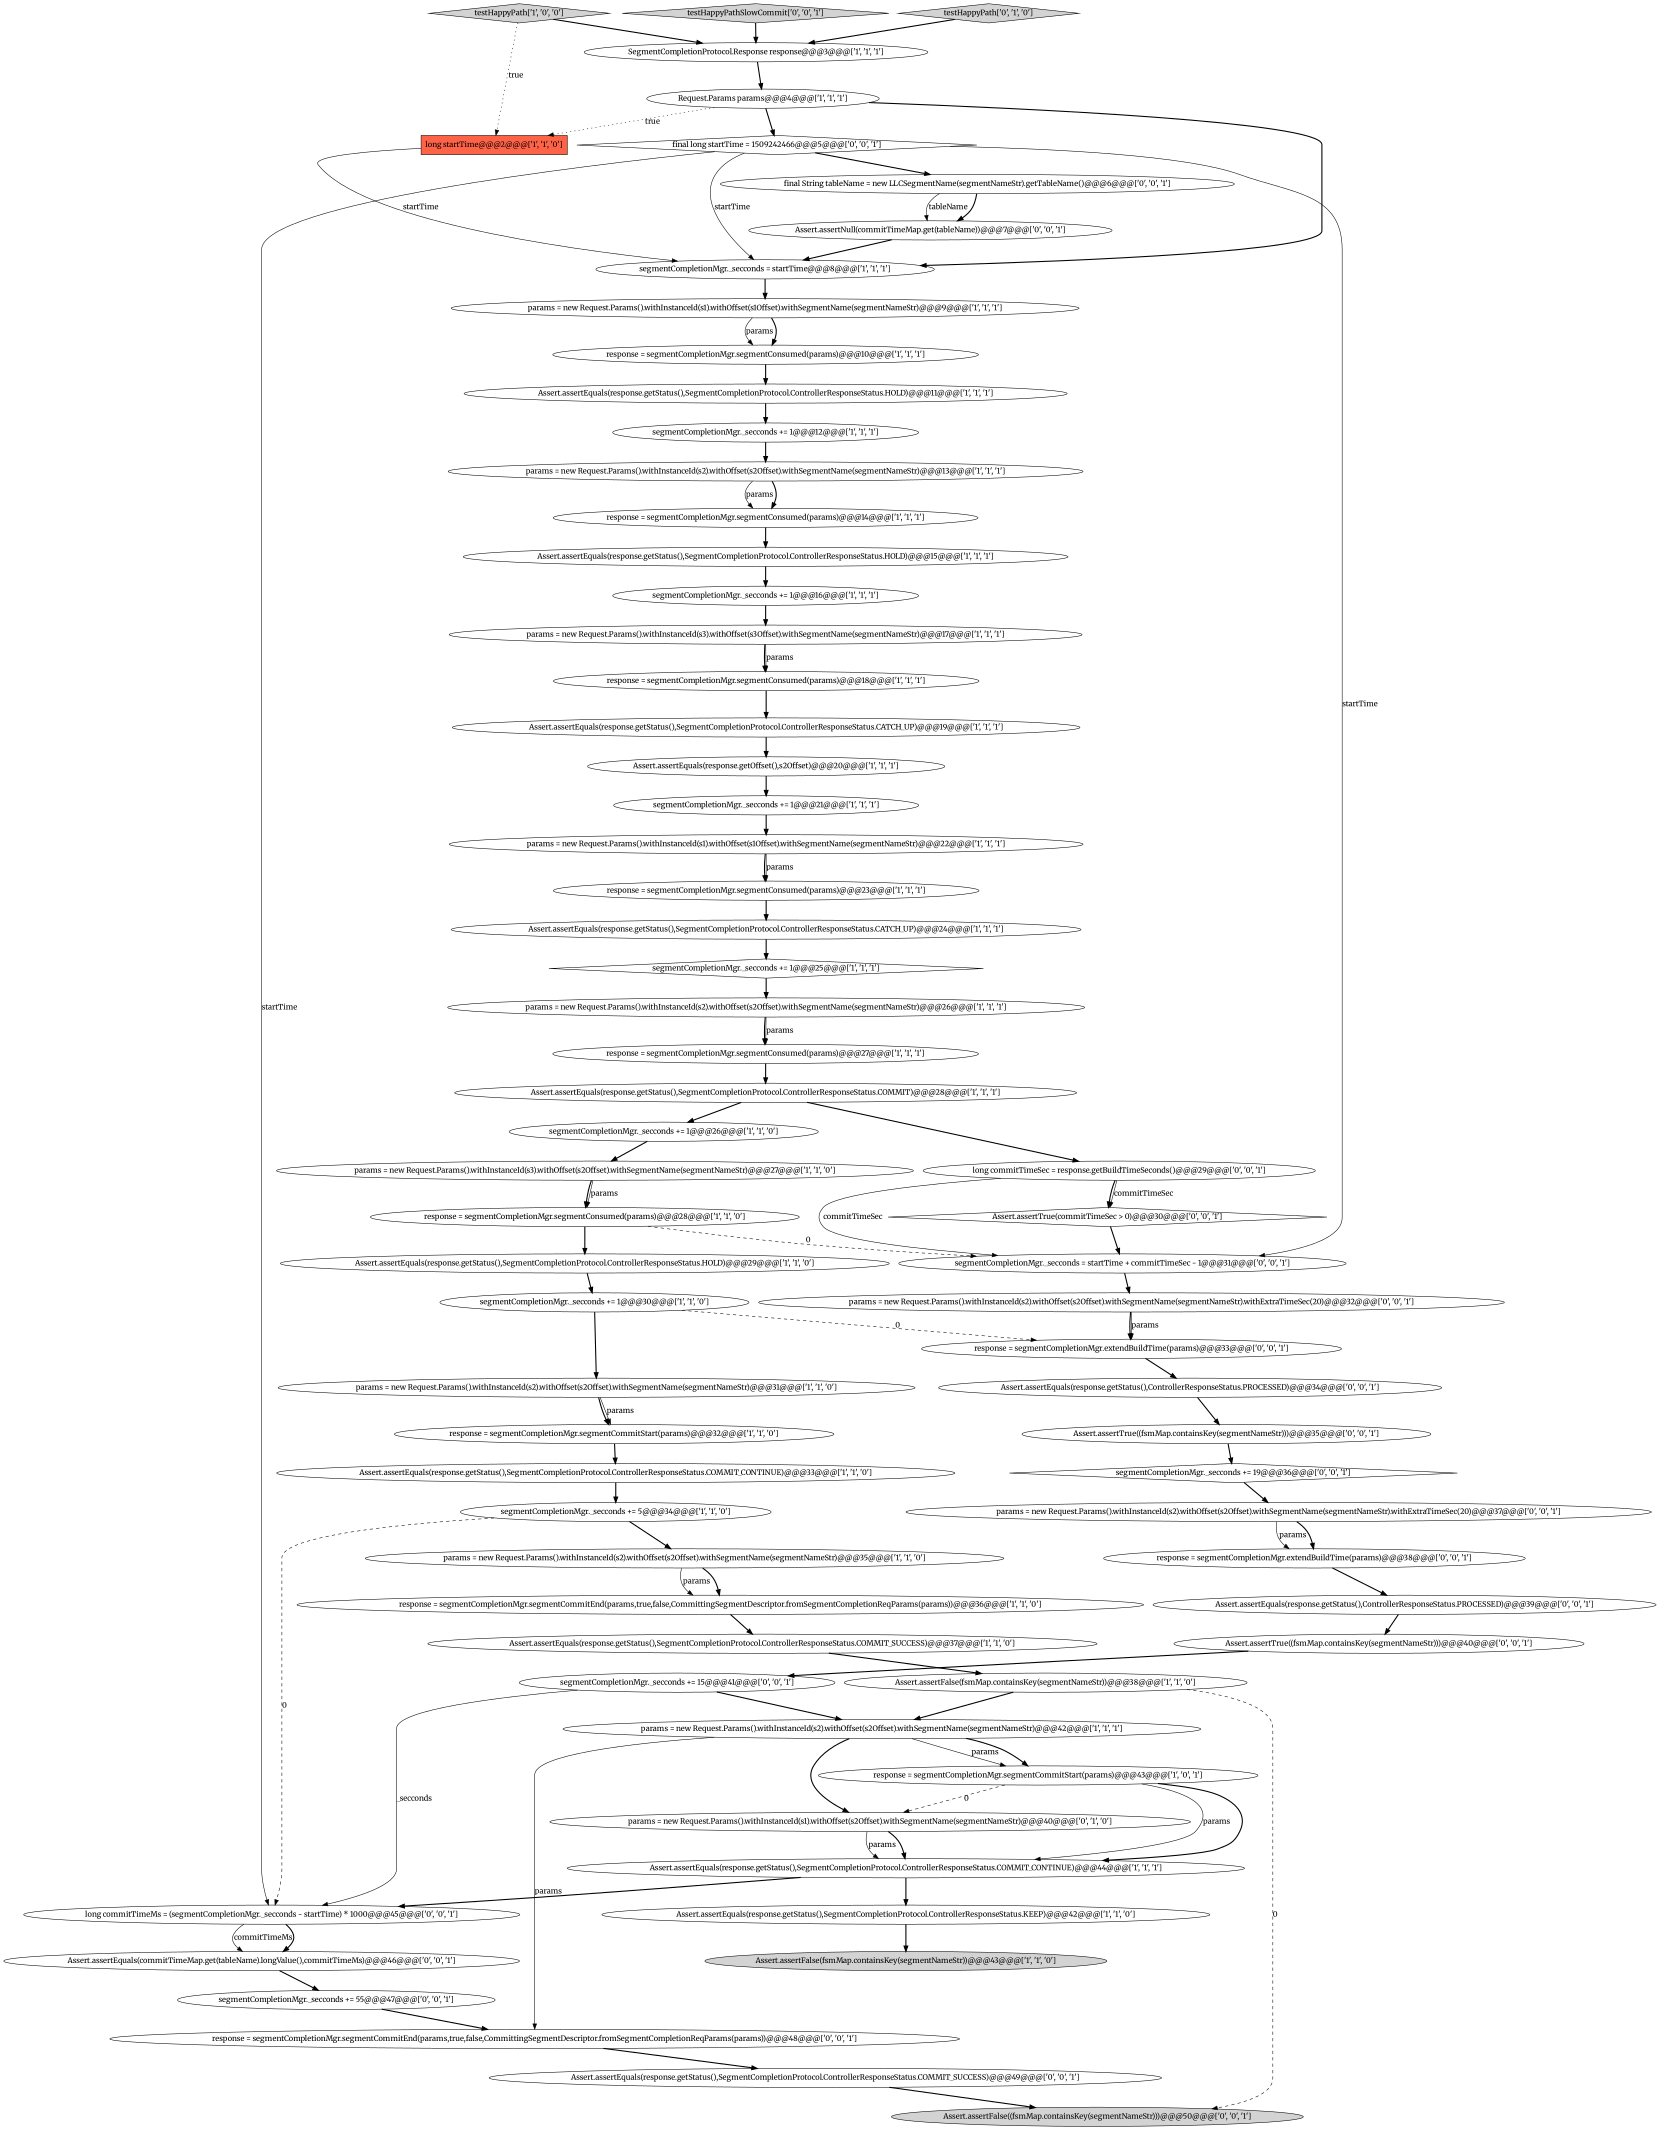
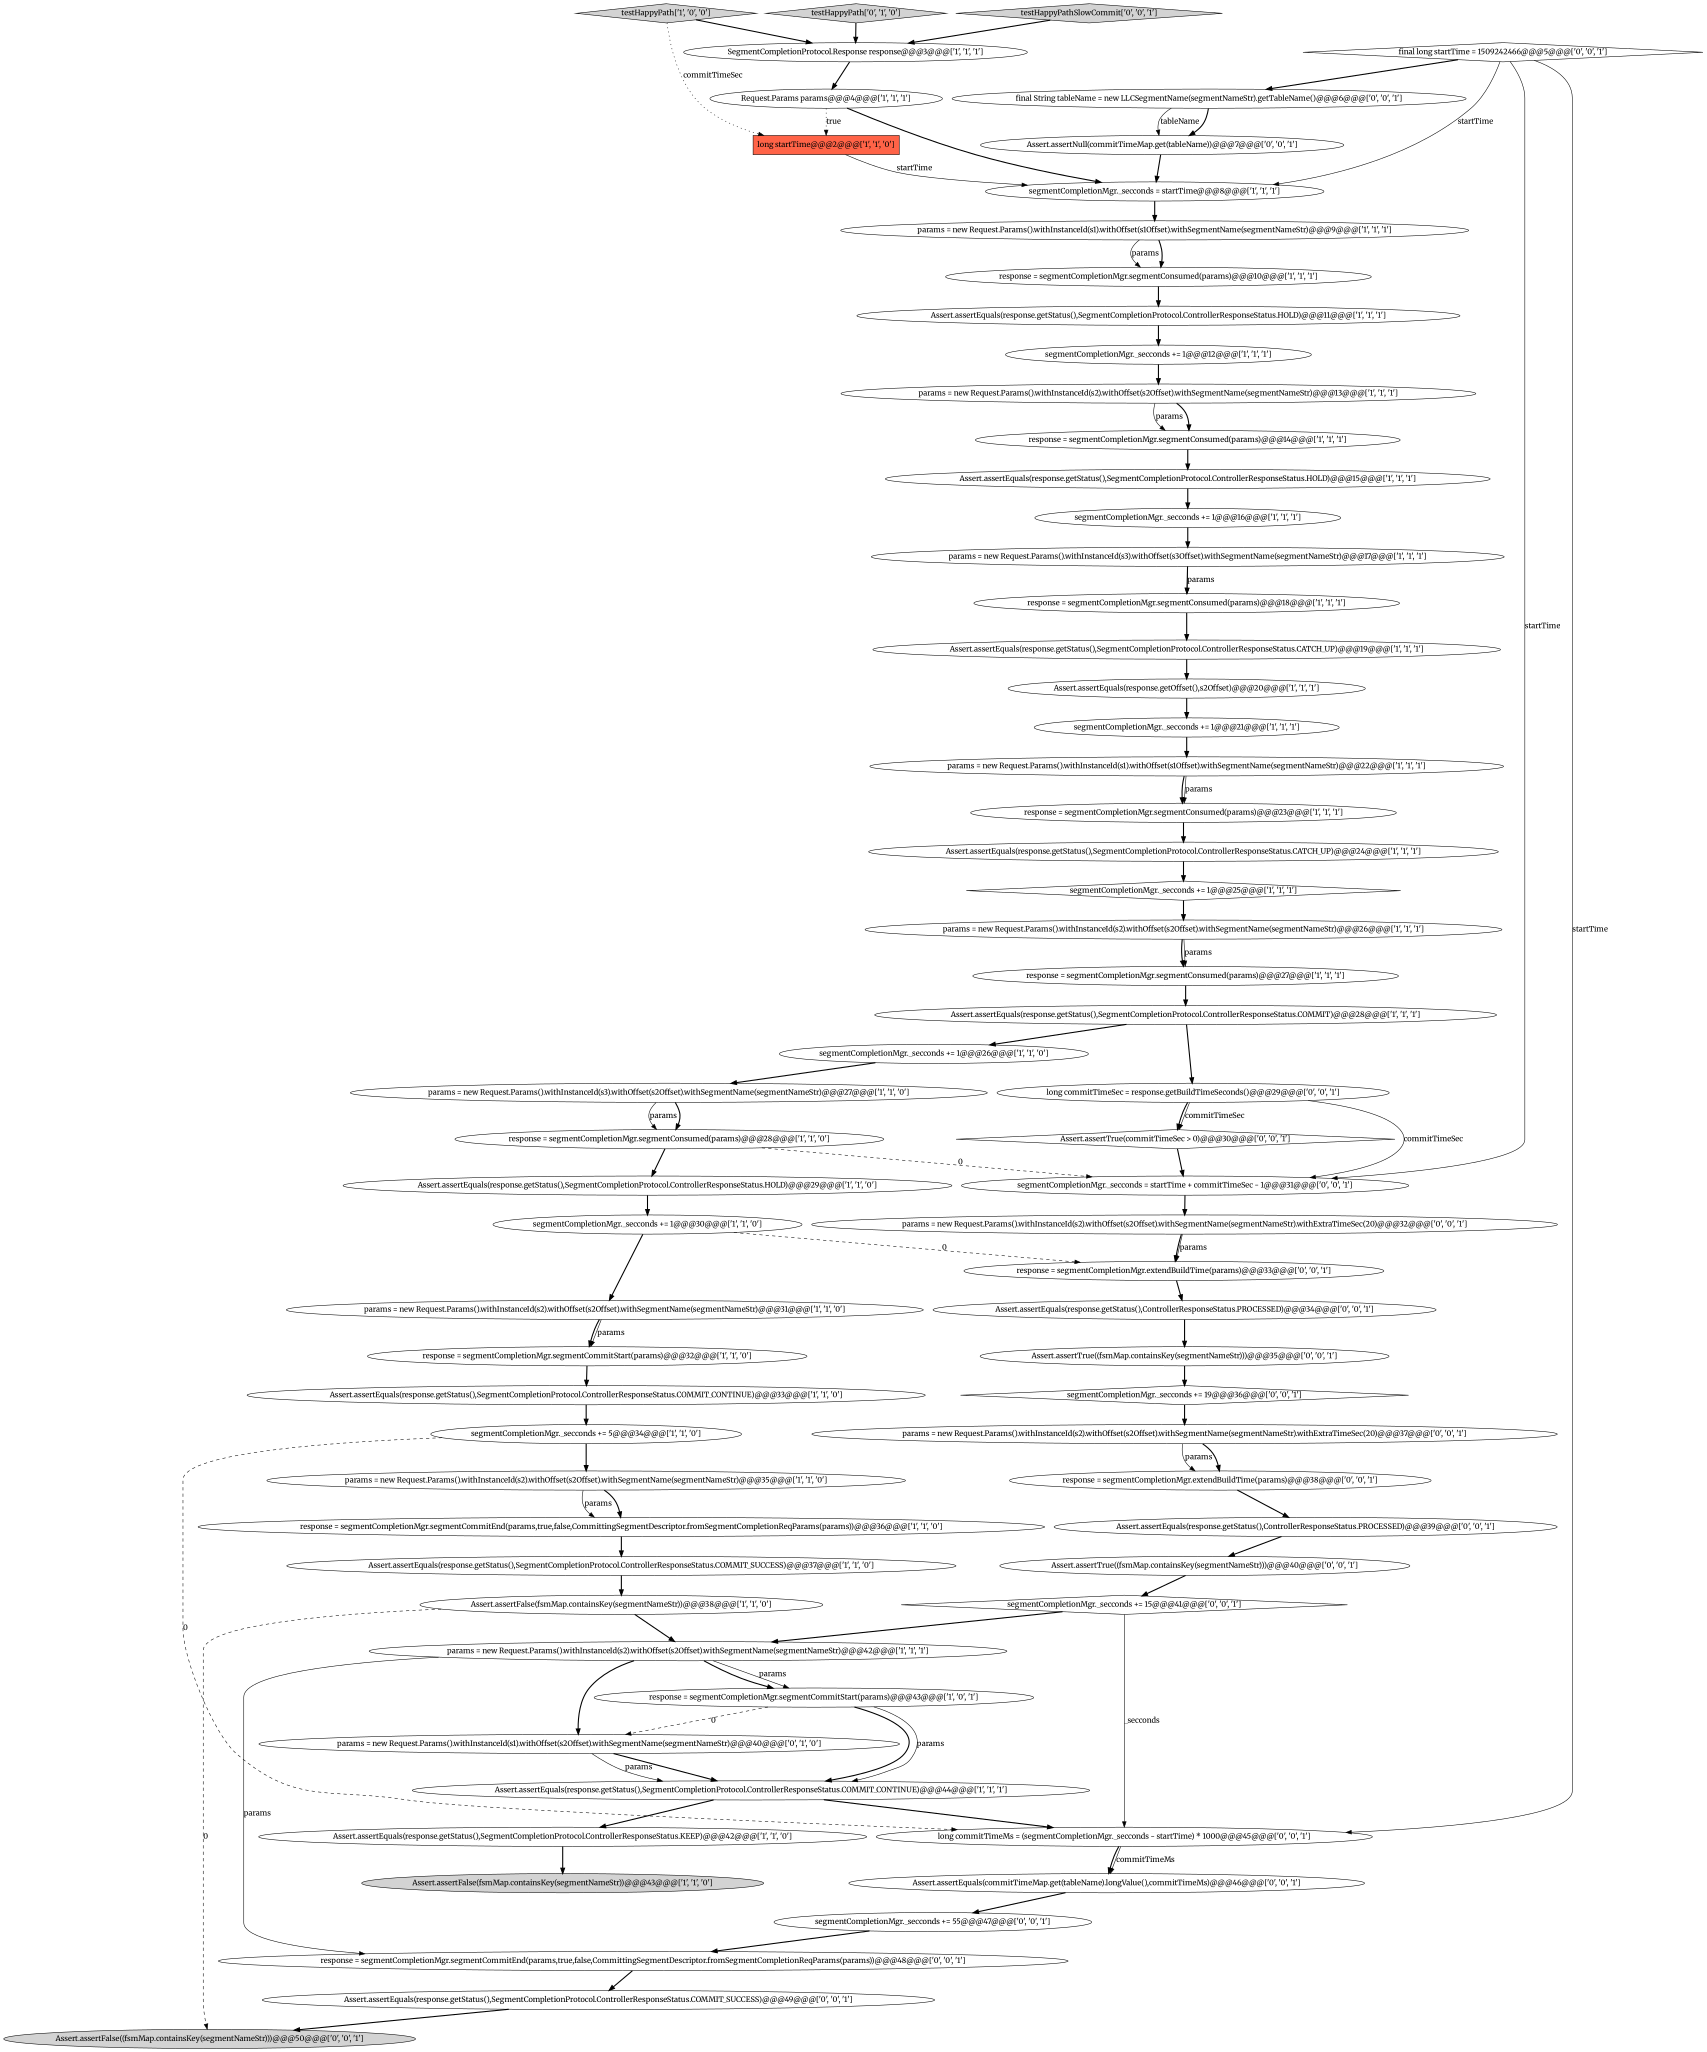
(516, 75) -> (713, 75)
(769, 119) -> none
(677, 1683) -> (1124, 1605)
